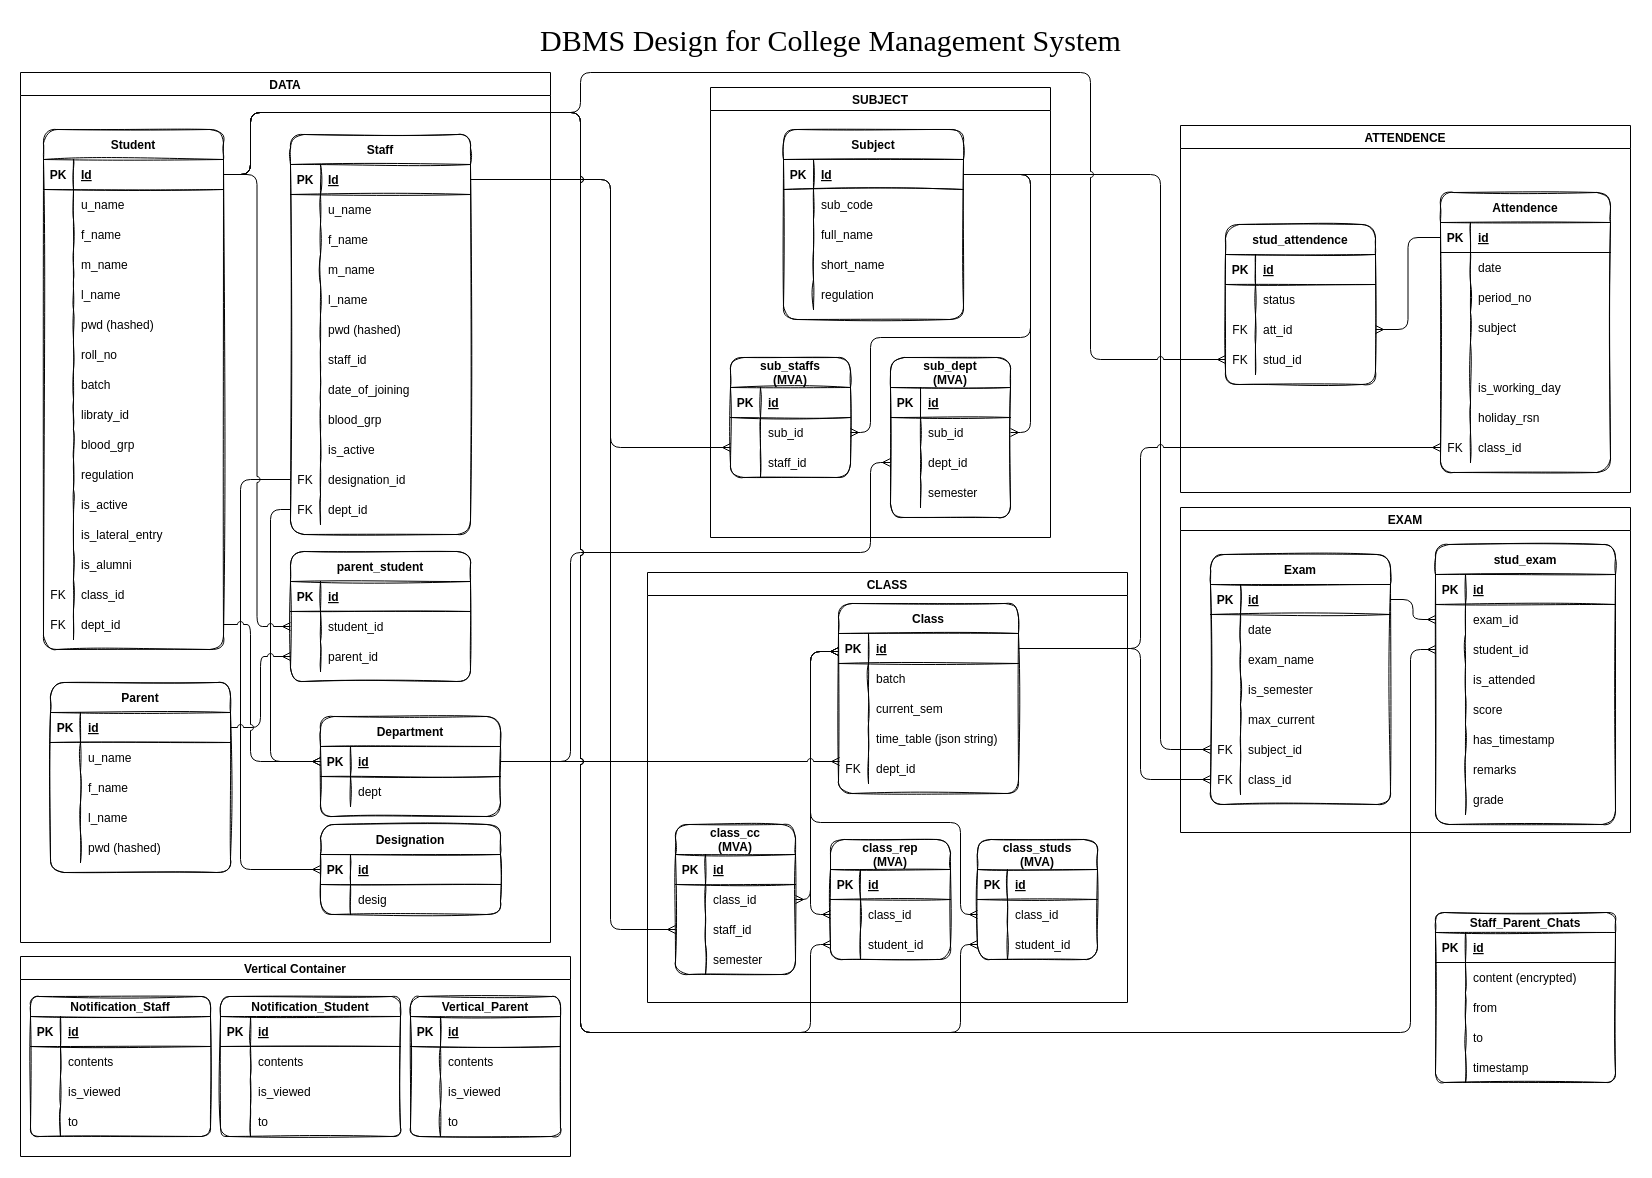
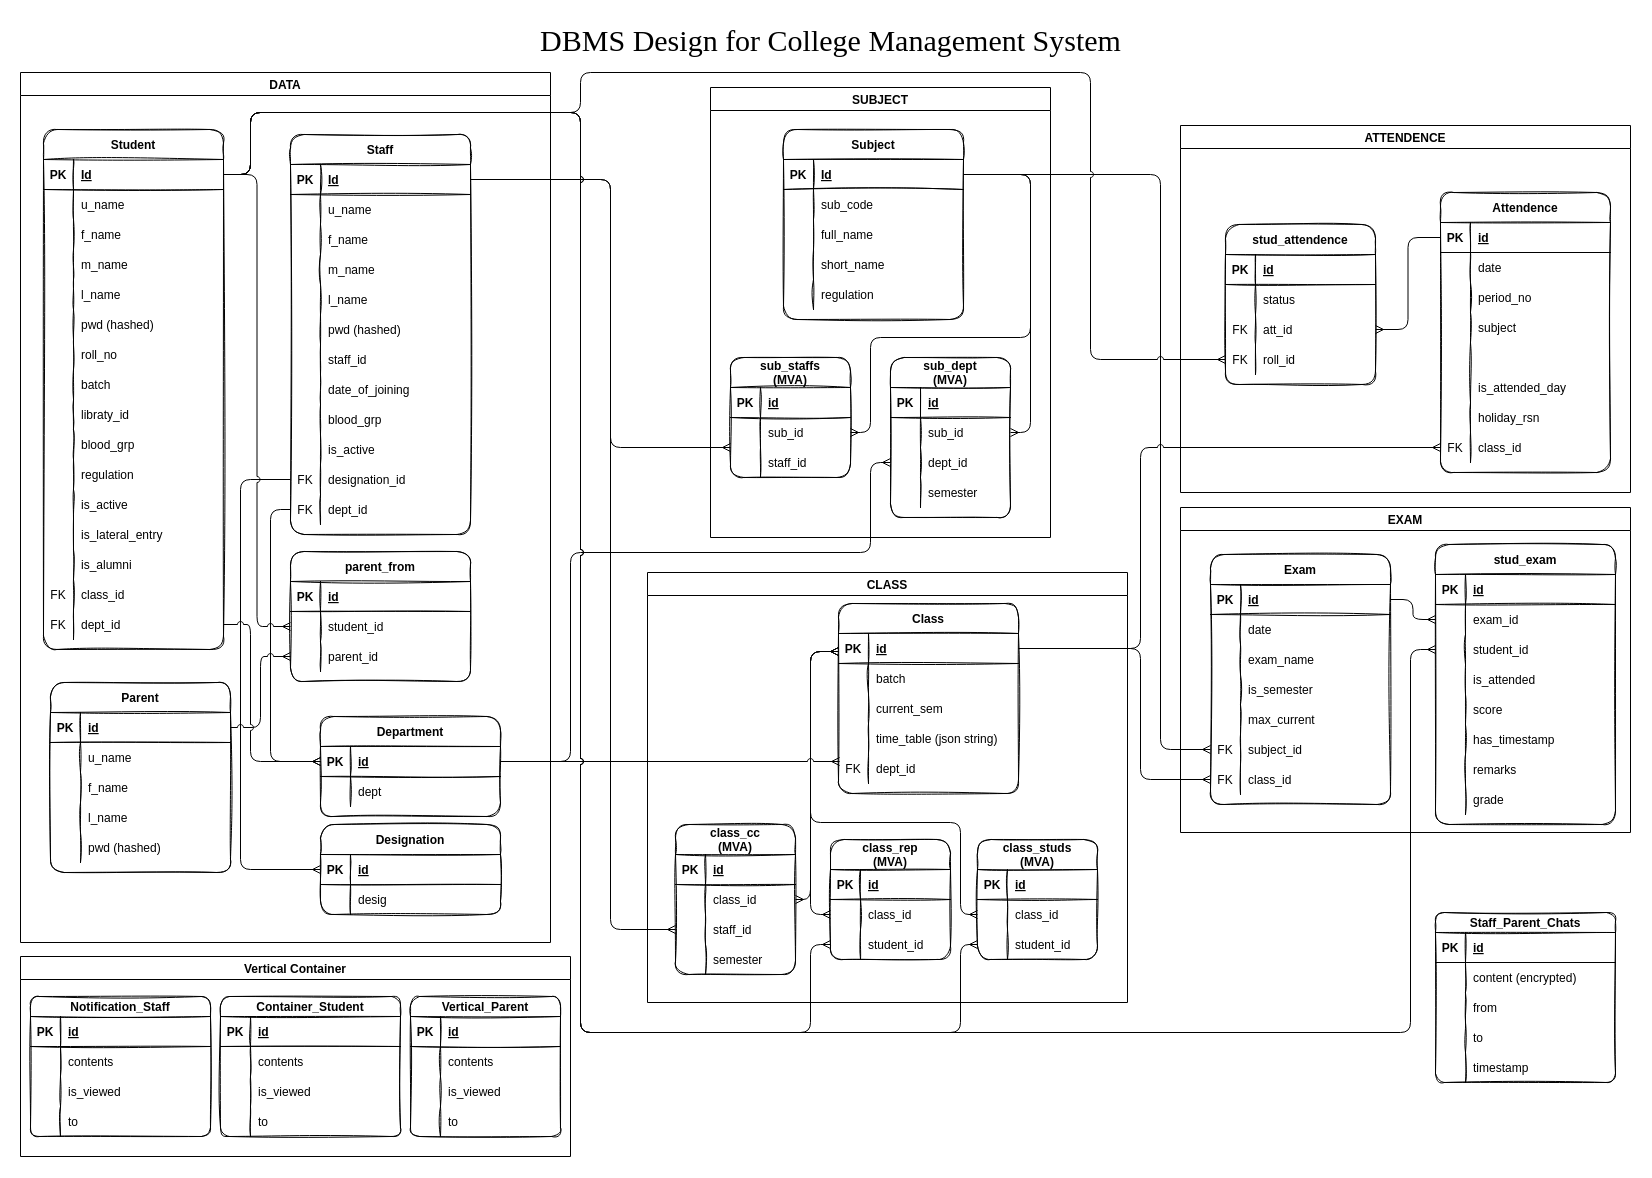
(1285, 360) -> (1282, 360)
(1522, 388) -> (1527, 388)
(380, 567) -> (380, 567)
(310, 1007) -> (310, 1007)
